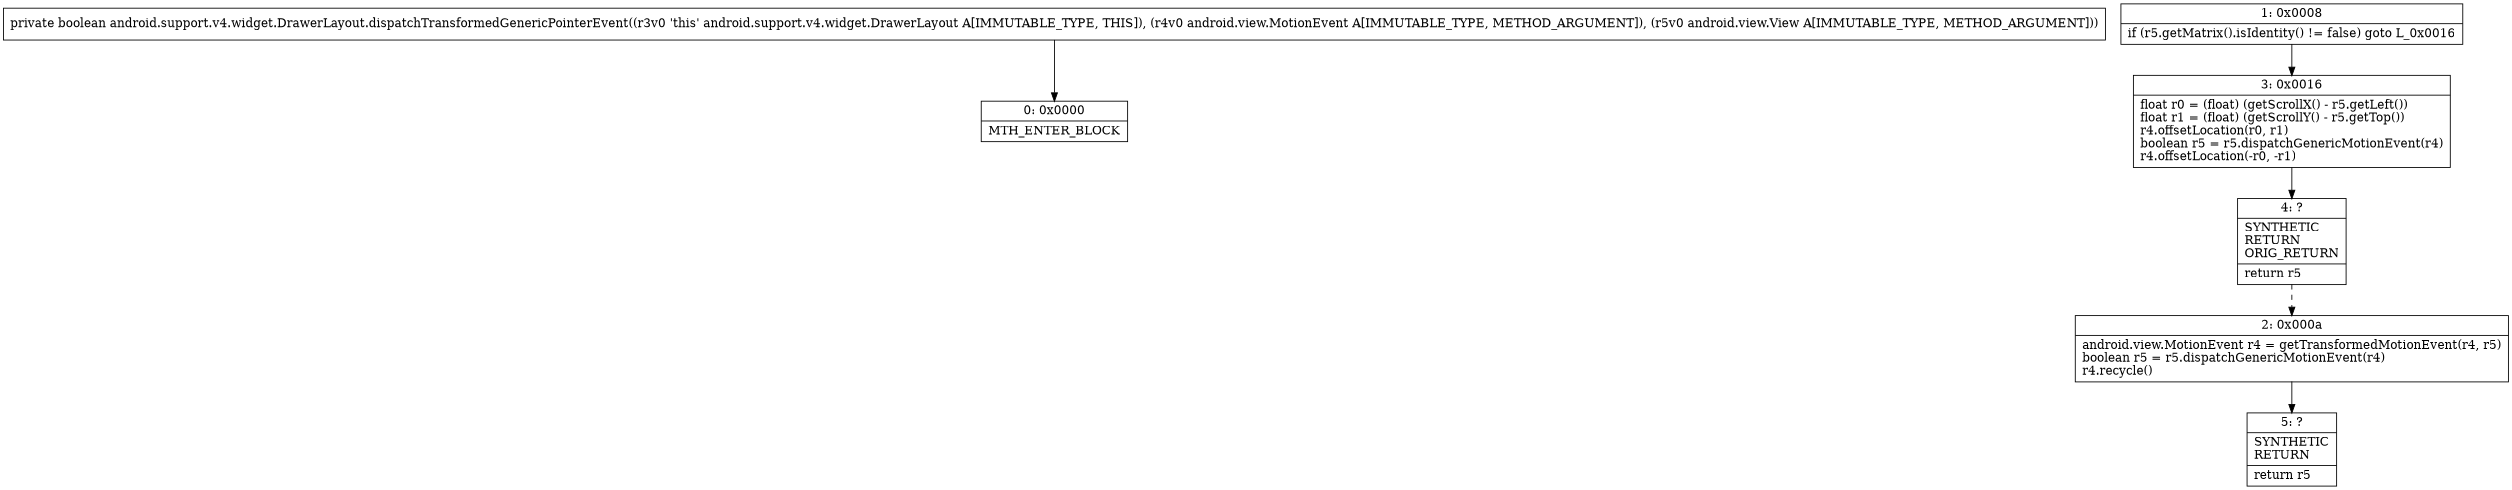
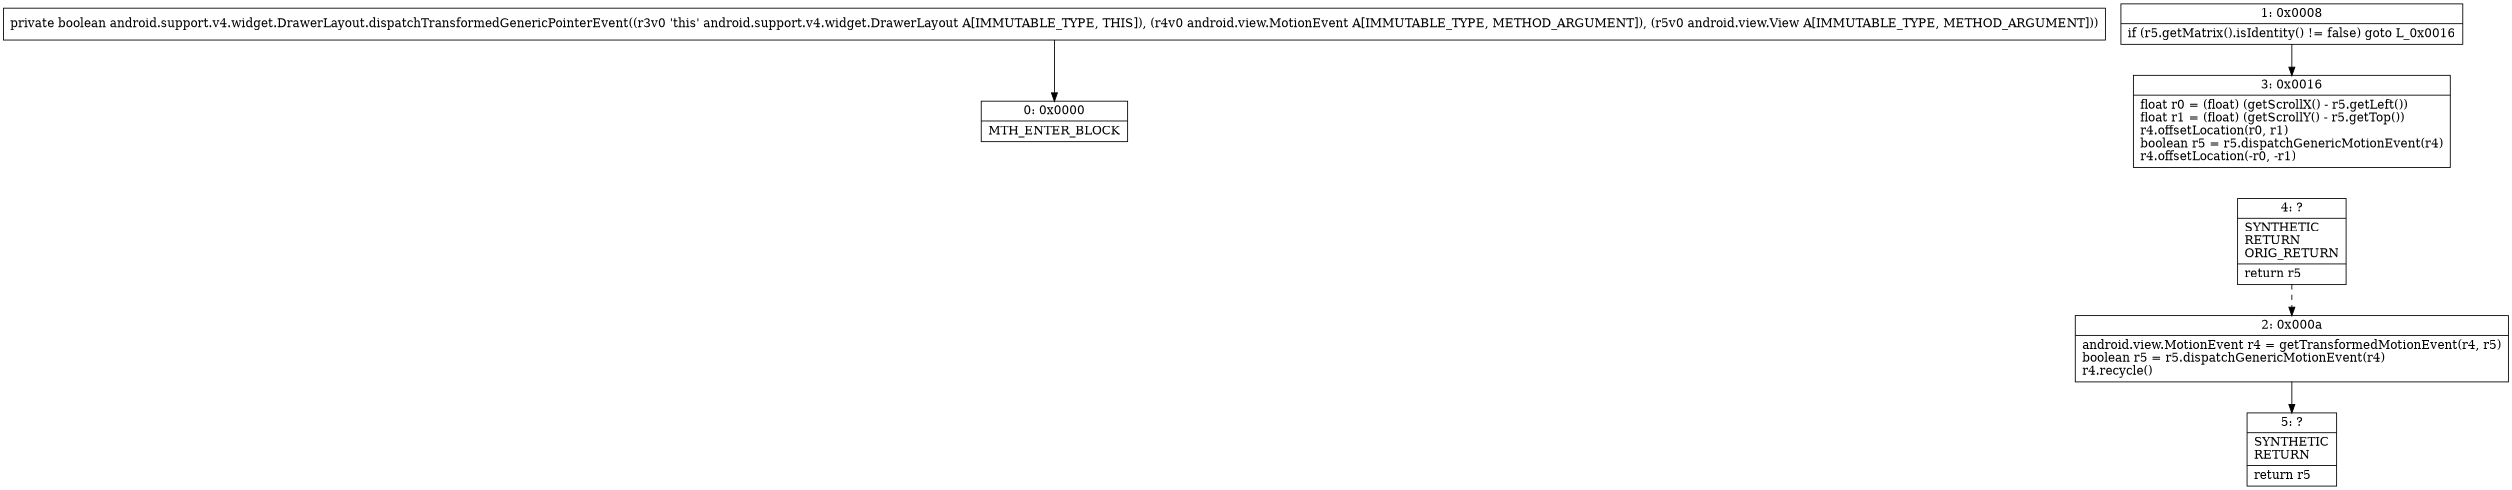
(2292, 179) -> none
